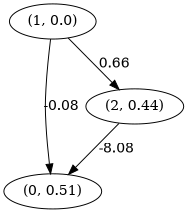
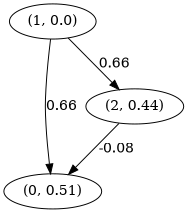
(62, 106) -> (62, 106)
(117, 149) -> (117, 149)
